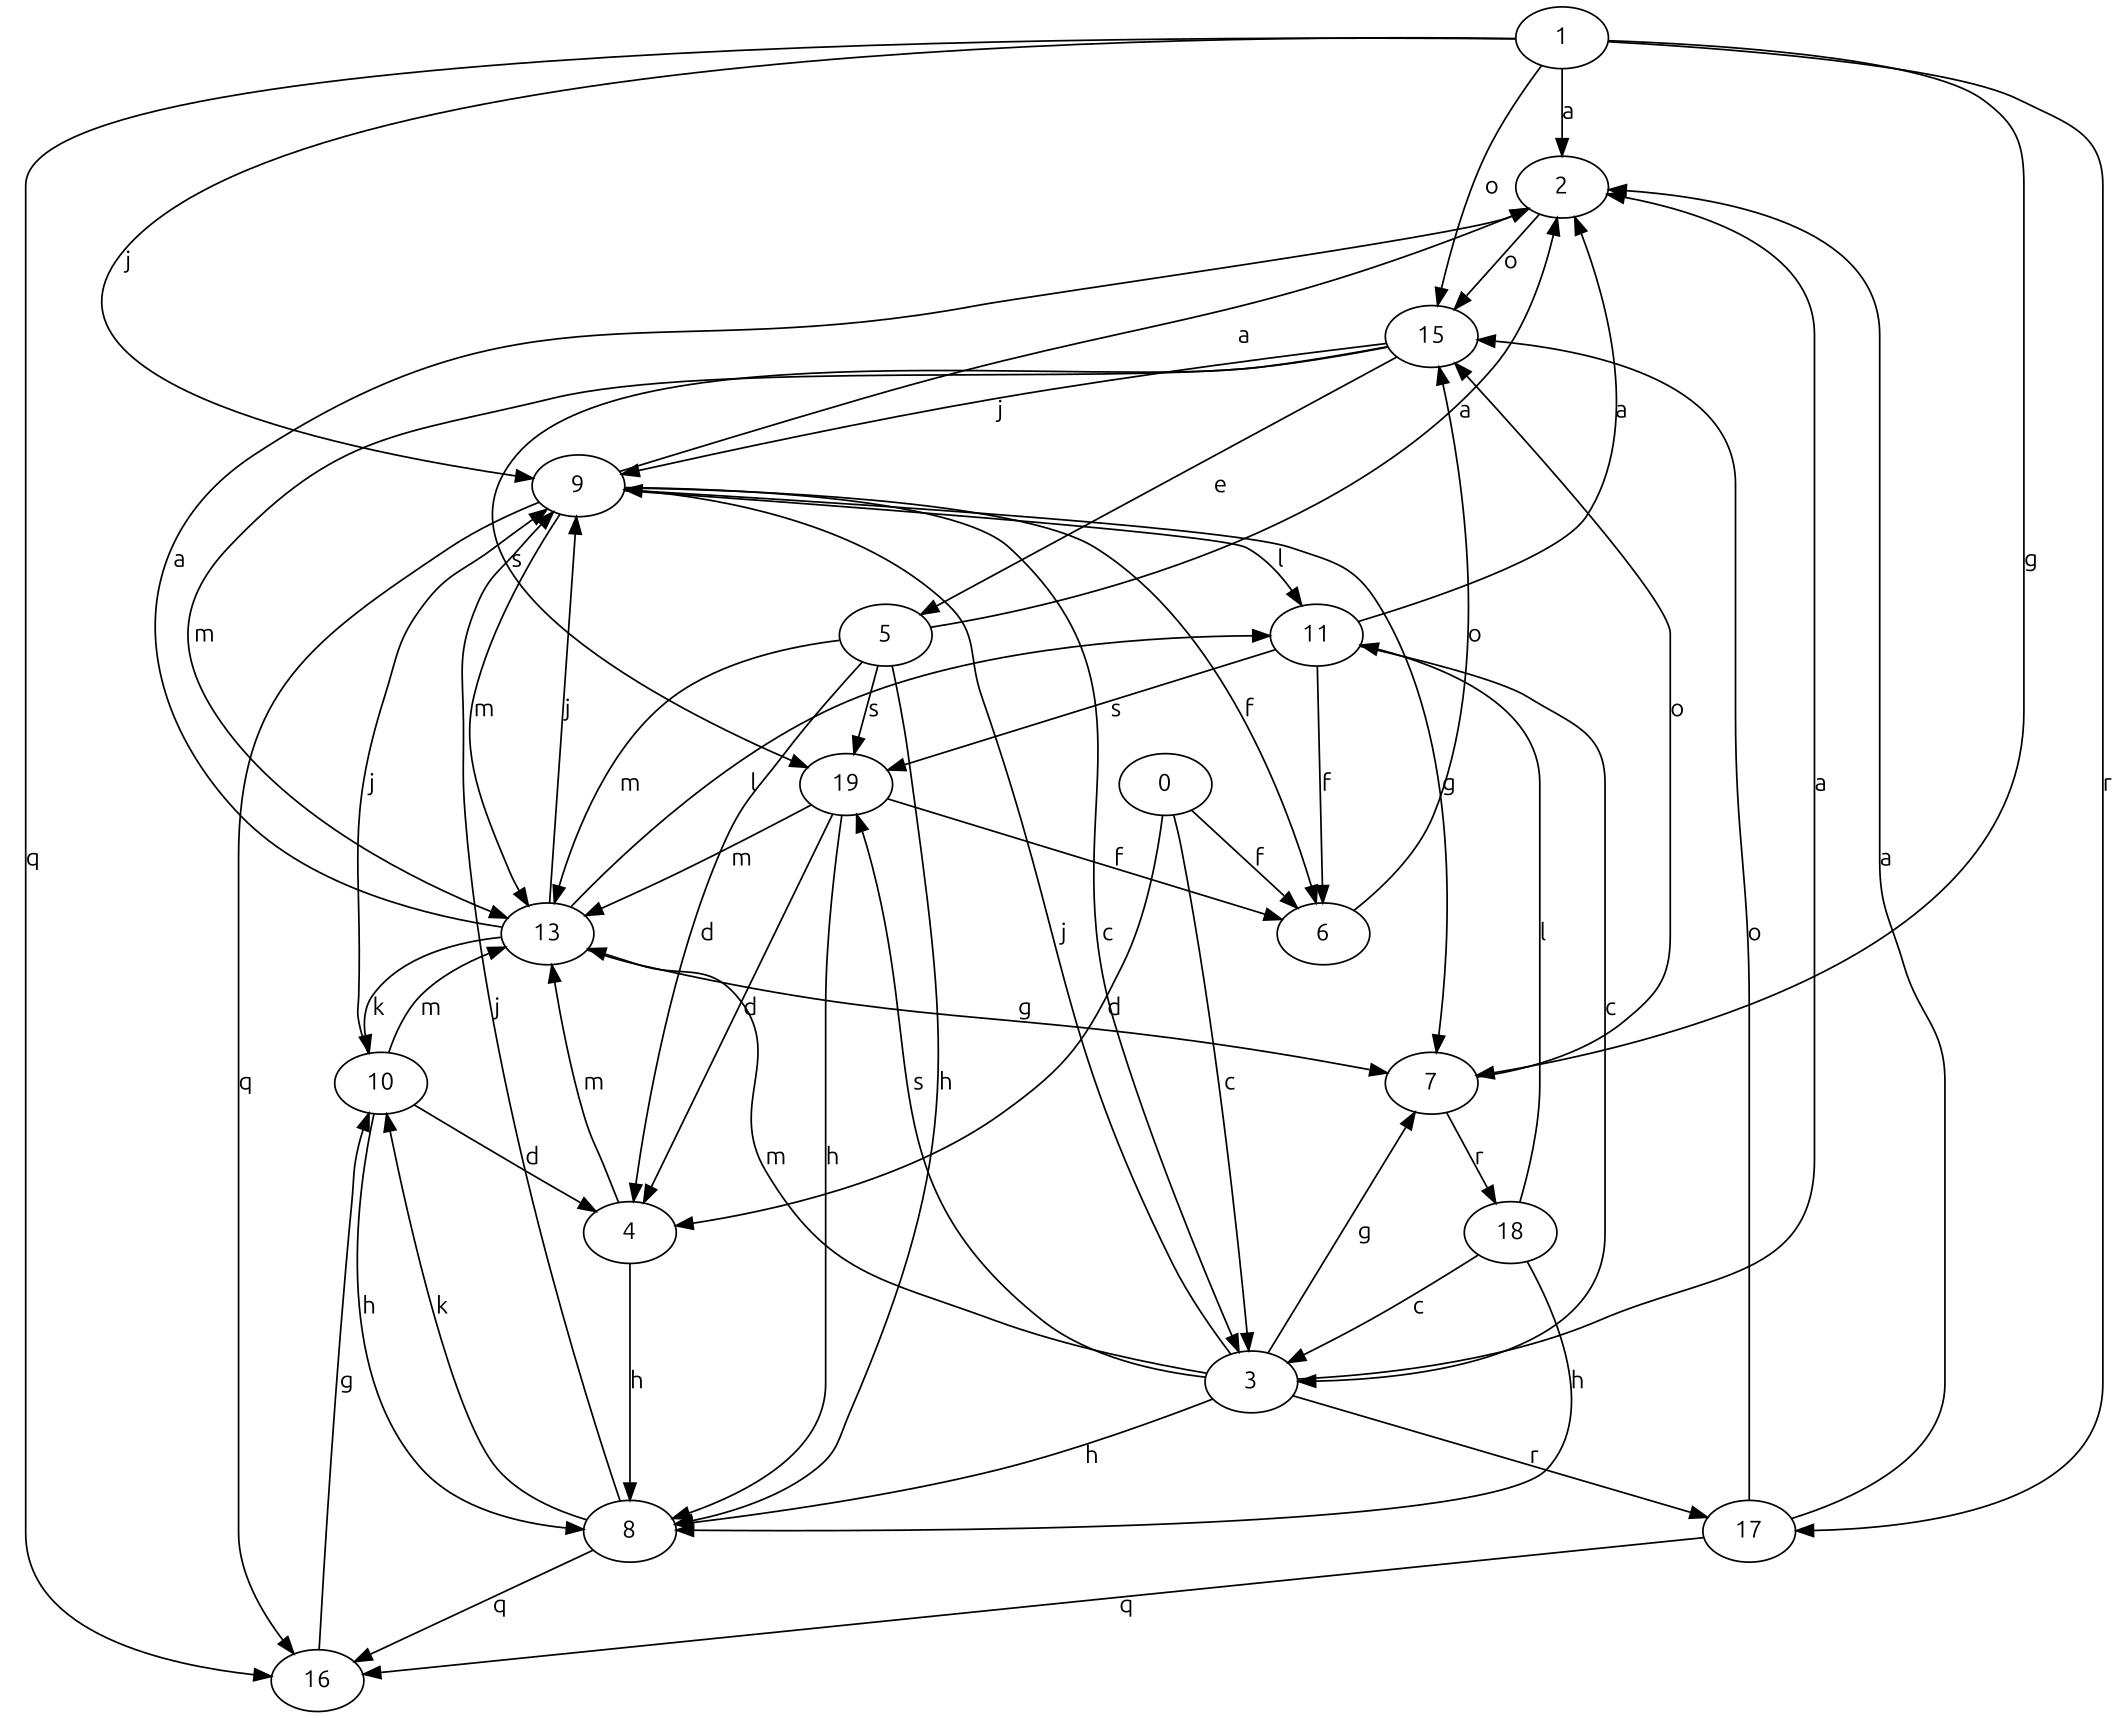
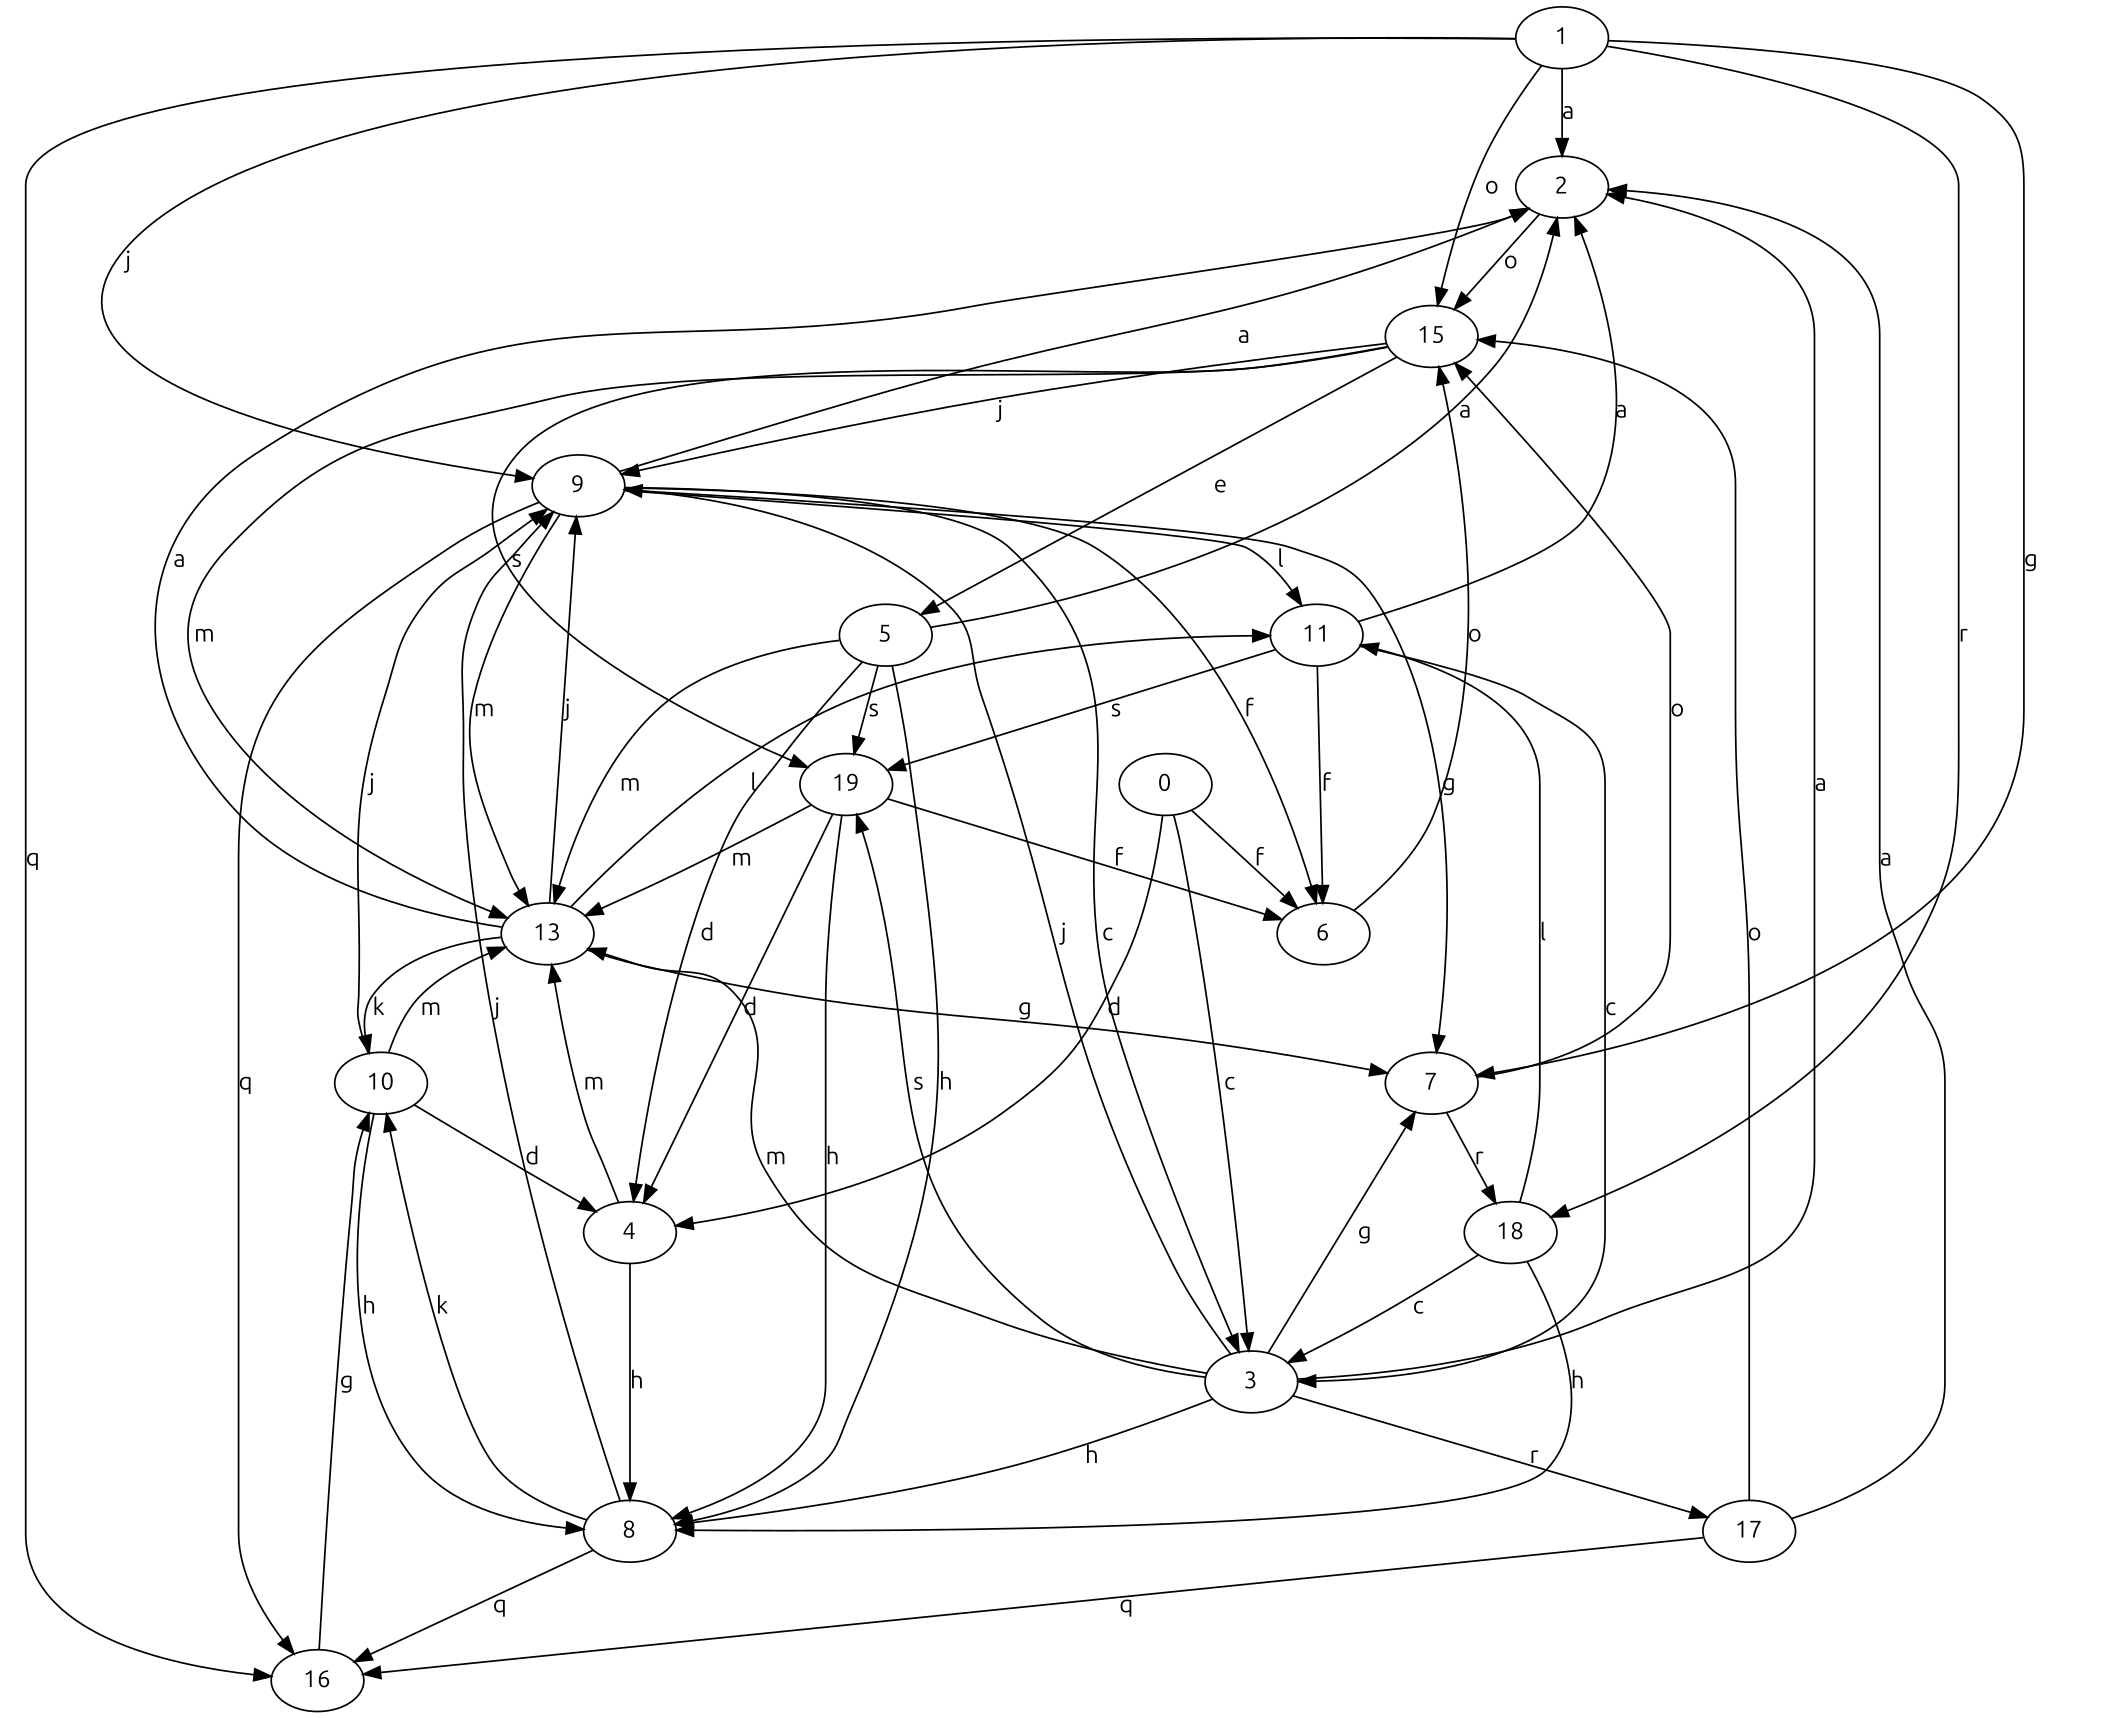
(2103, 690) -> (1959, 596)
